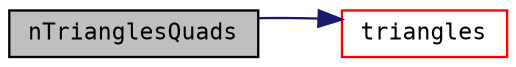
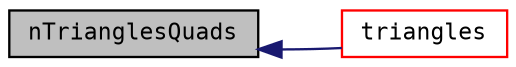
(288, 18) -> (312, 49)
